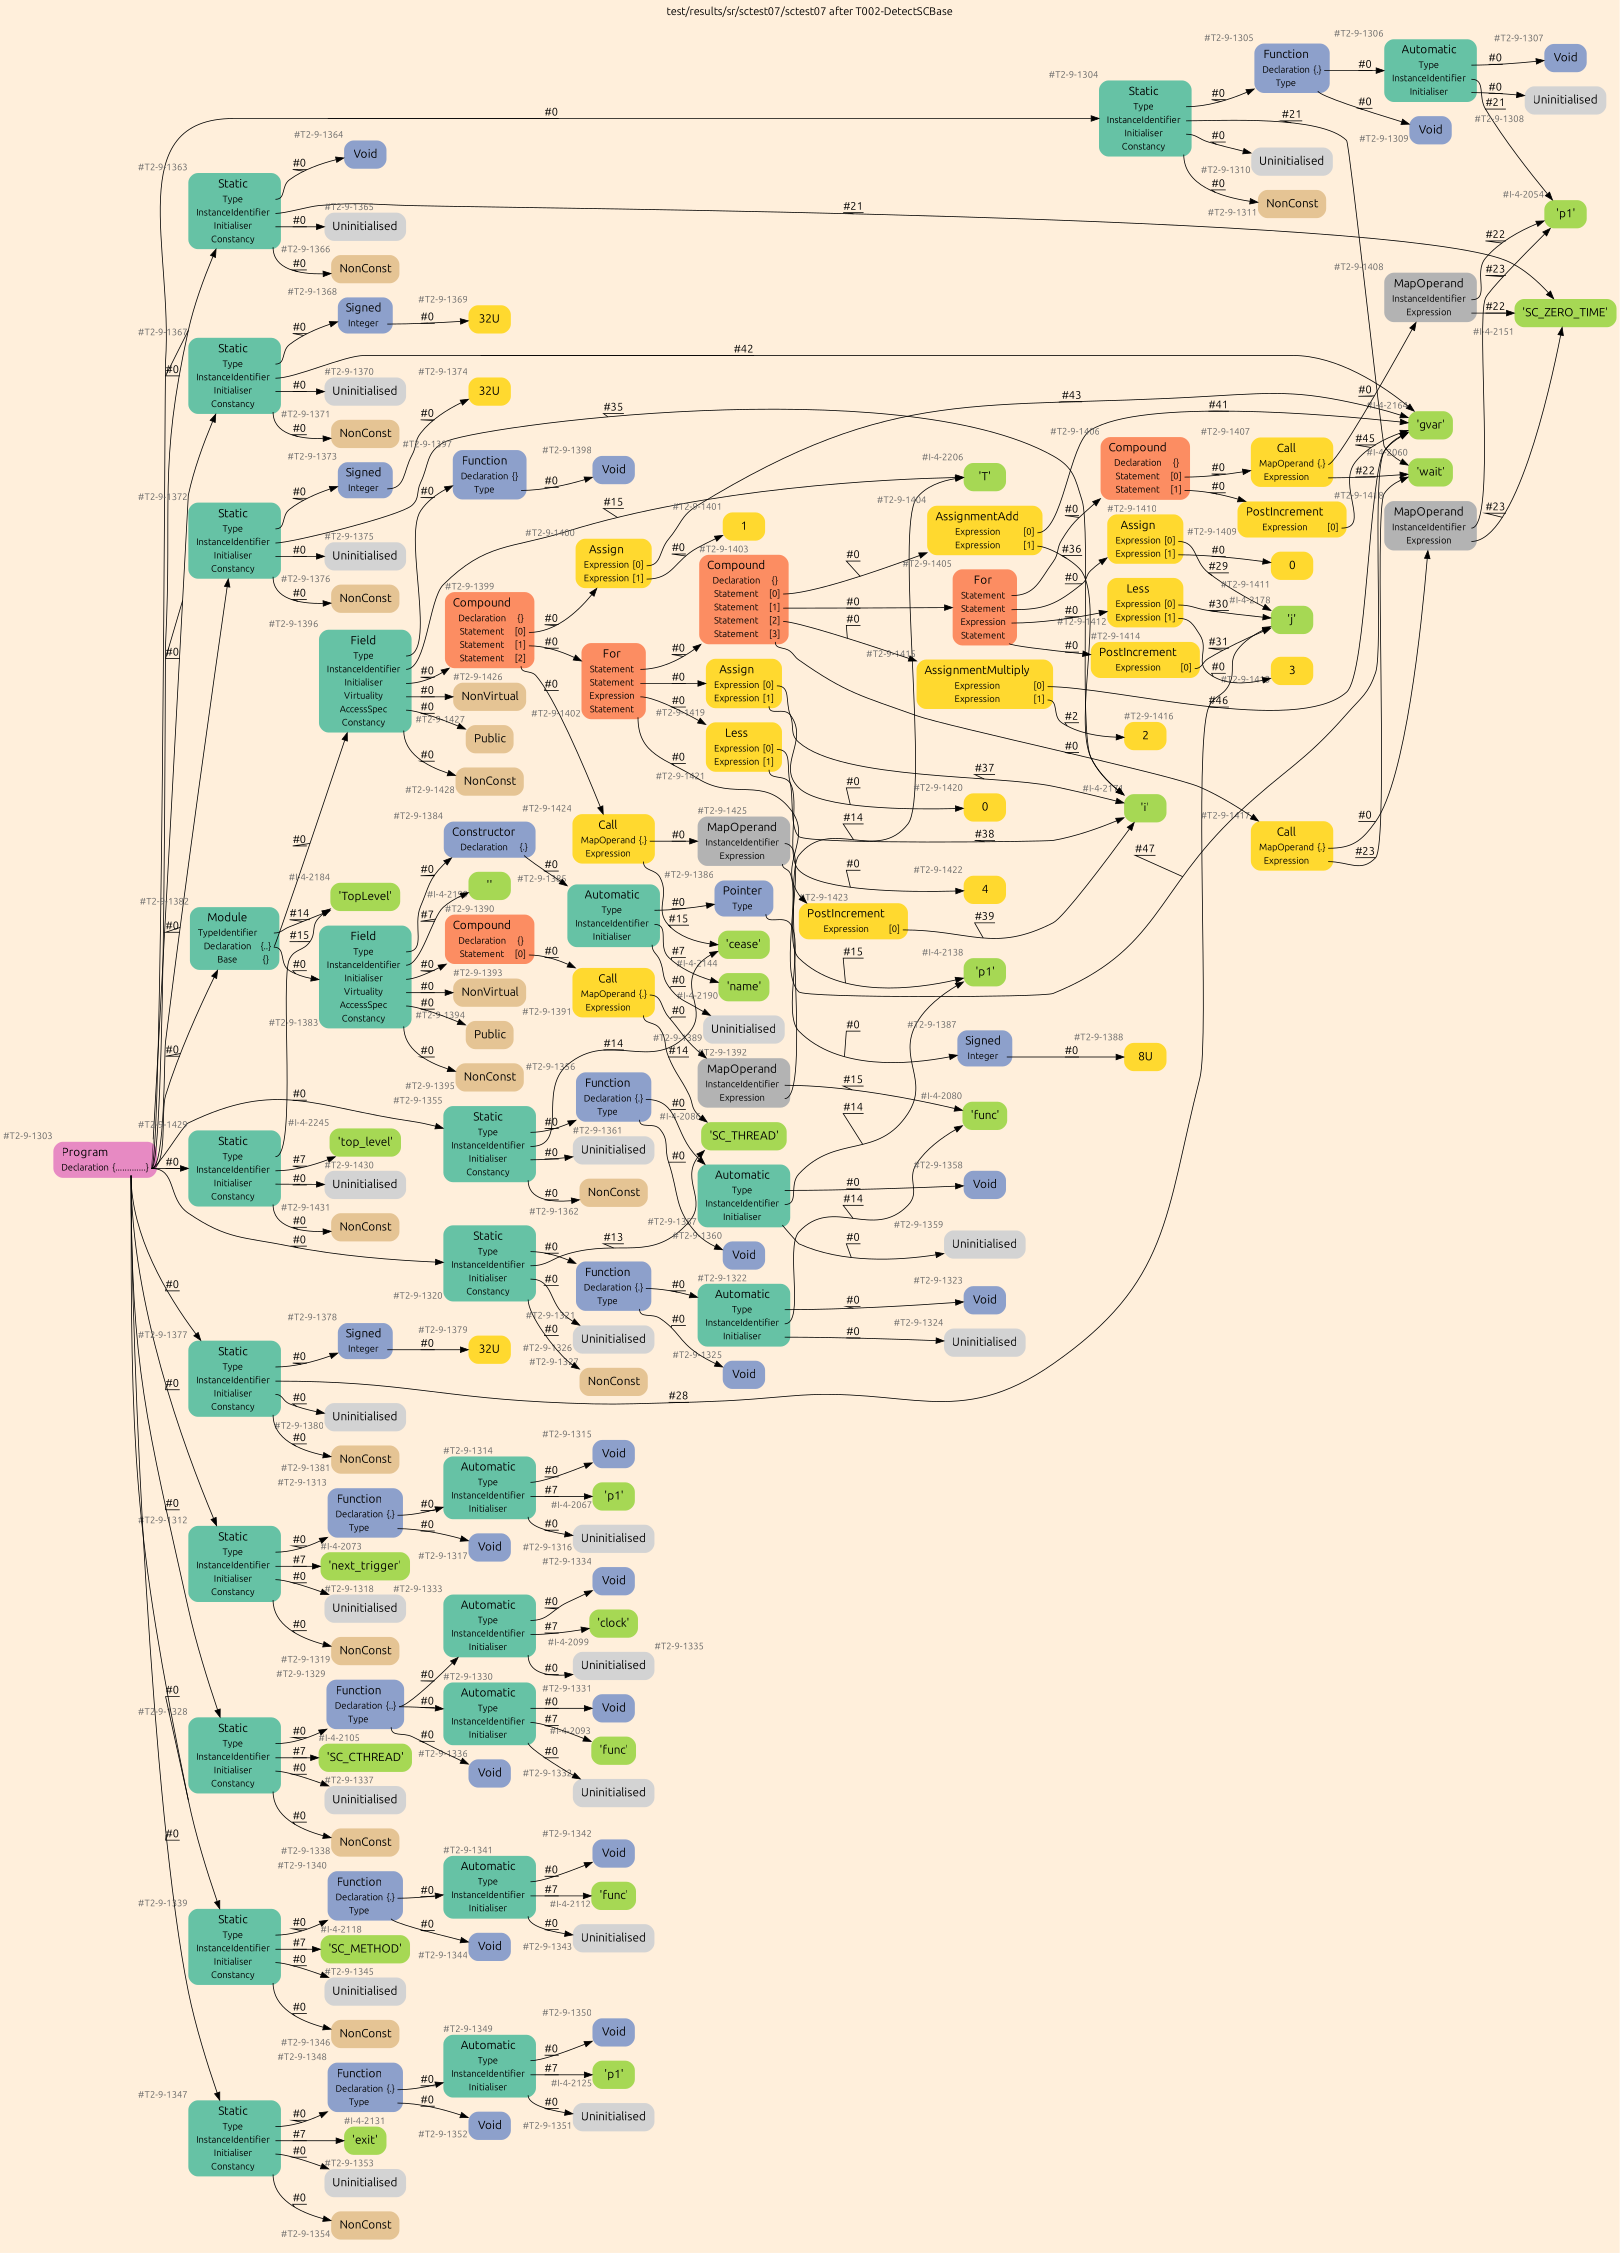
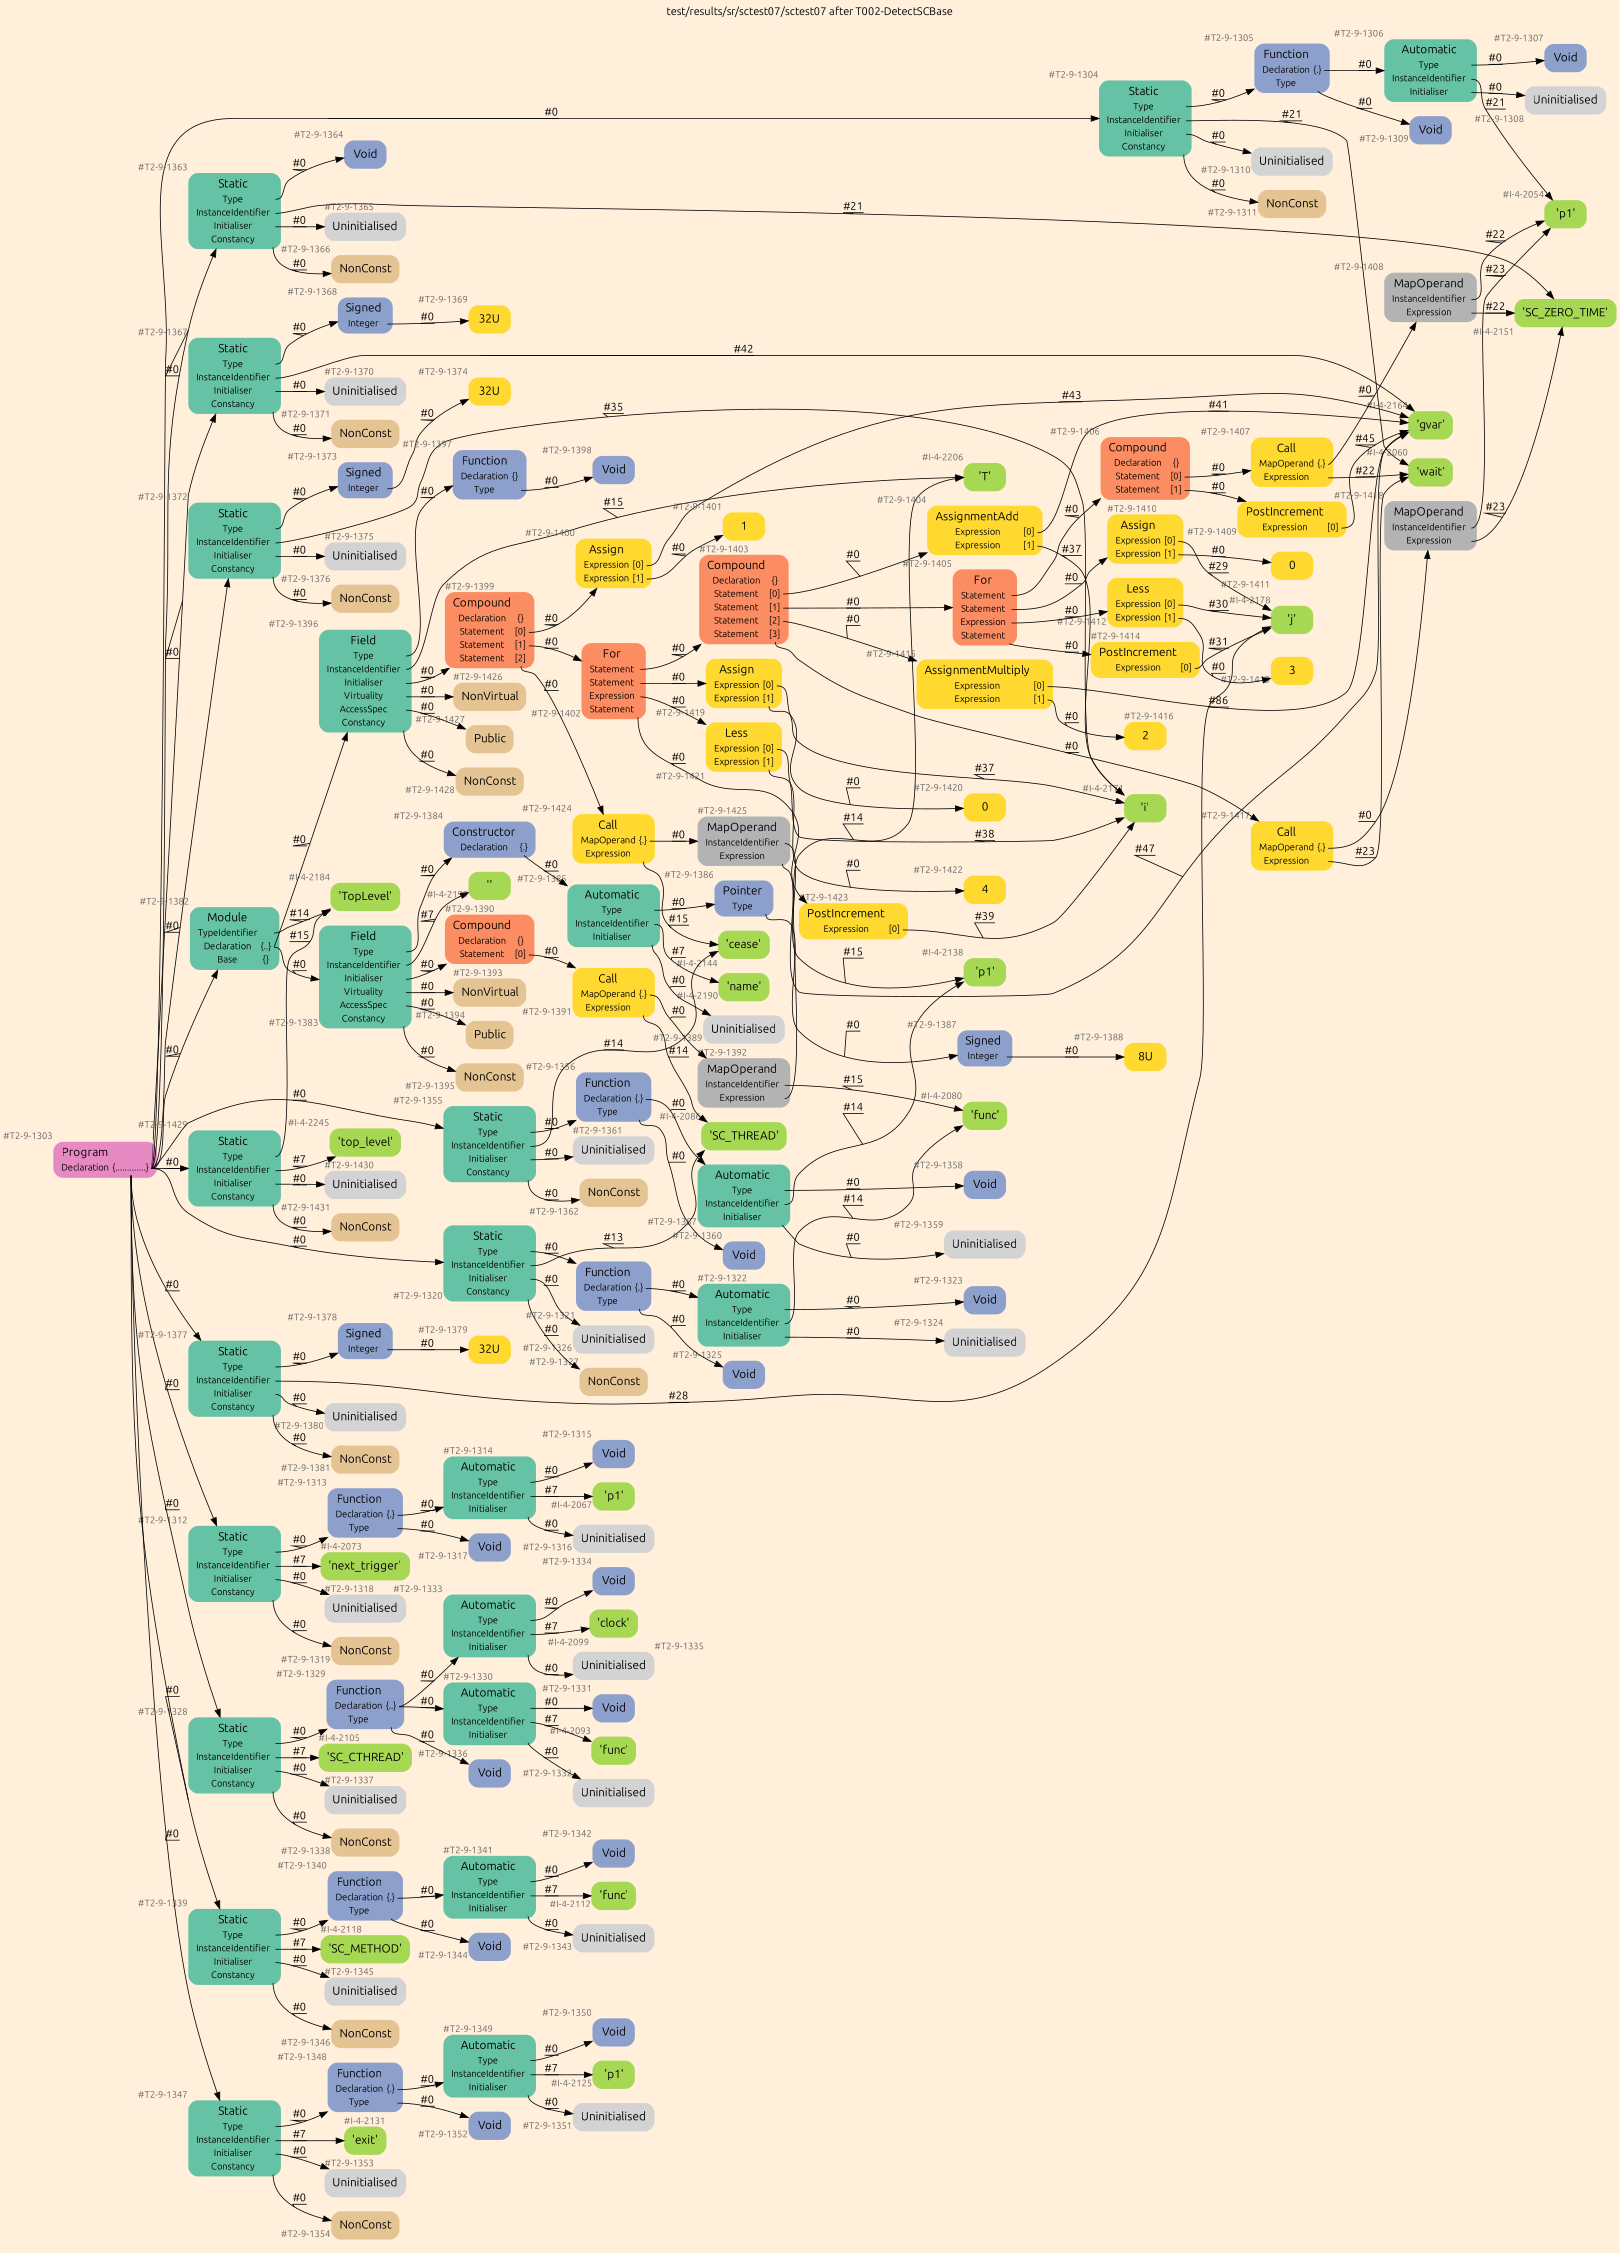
(1072, 550) -> (1072, 550)
(1219, 701) -> (1219, 701)
(1072, 717) -> (1072, 717)
